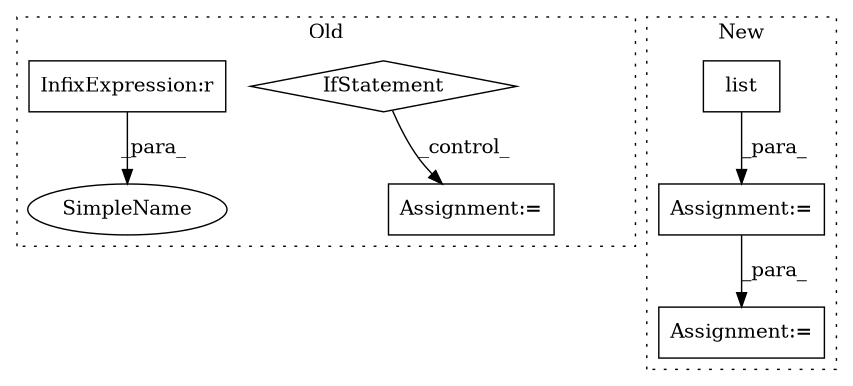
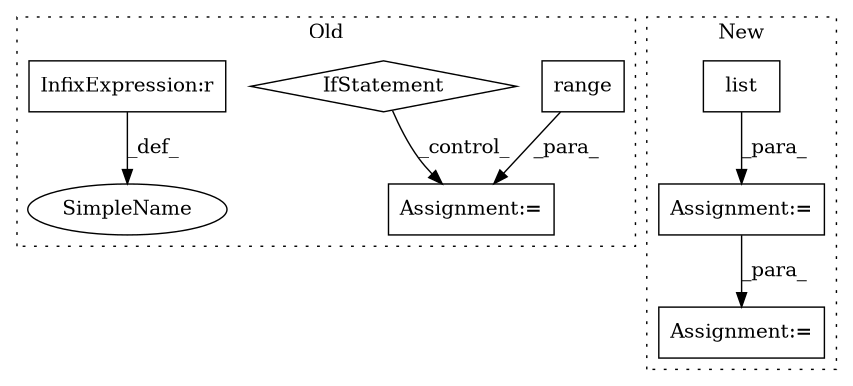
none -> (583, 86)
(154, 148) -> (154, 148)
